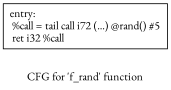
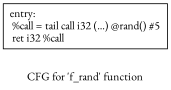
(85, 26) -> (85, 26)
